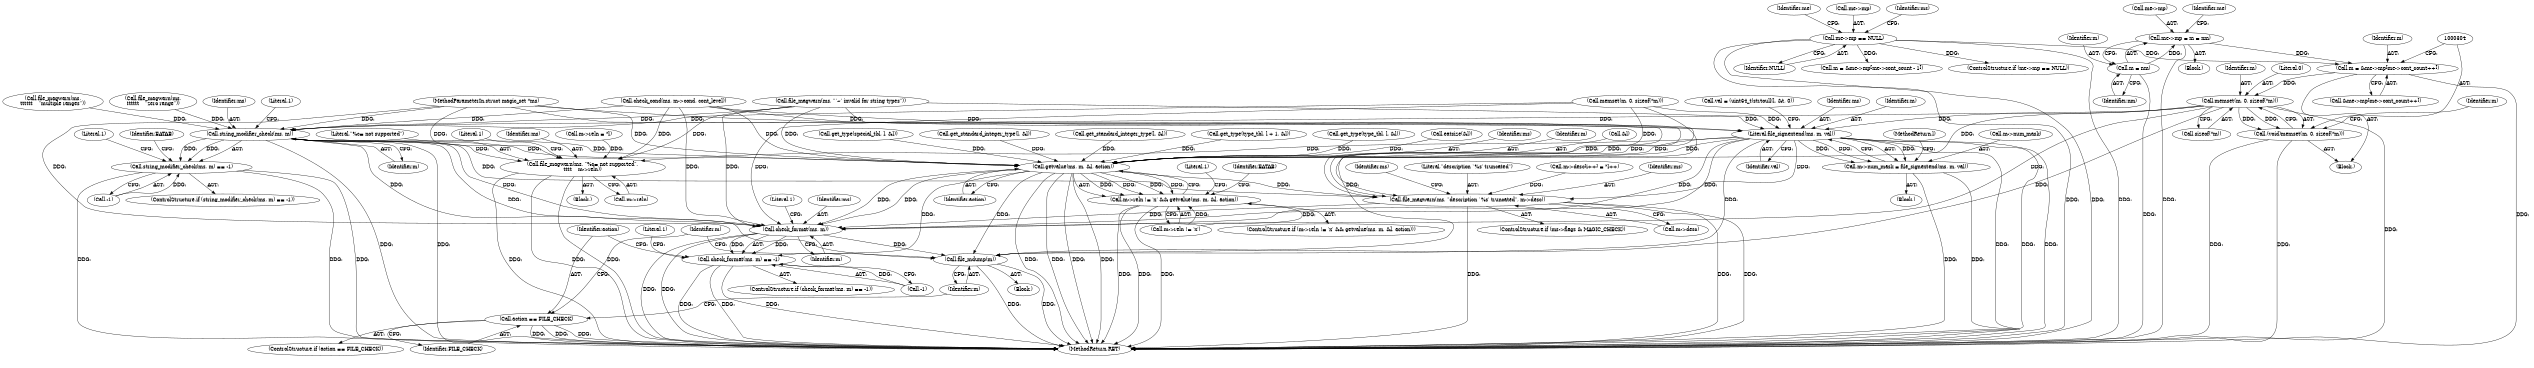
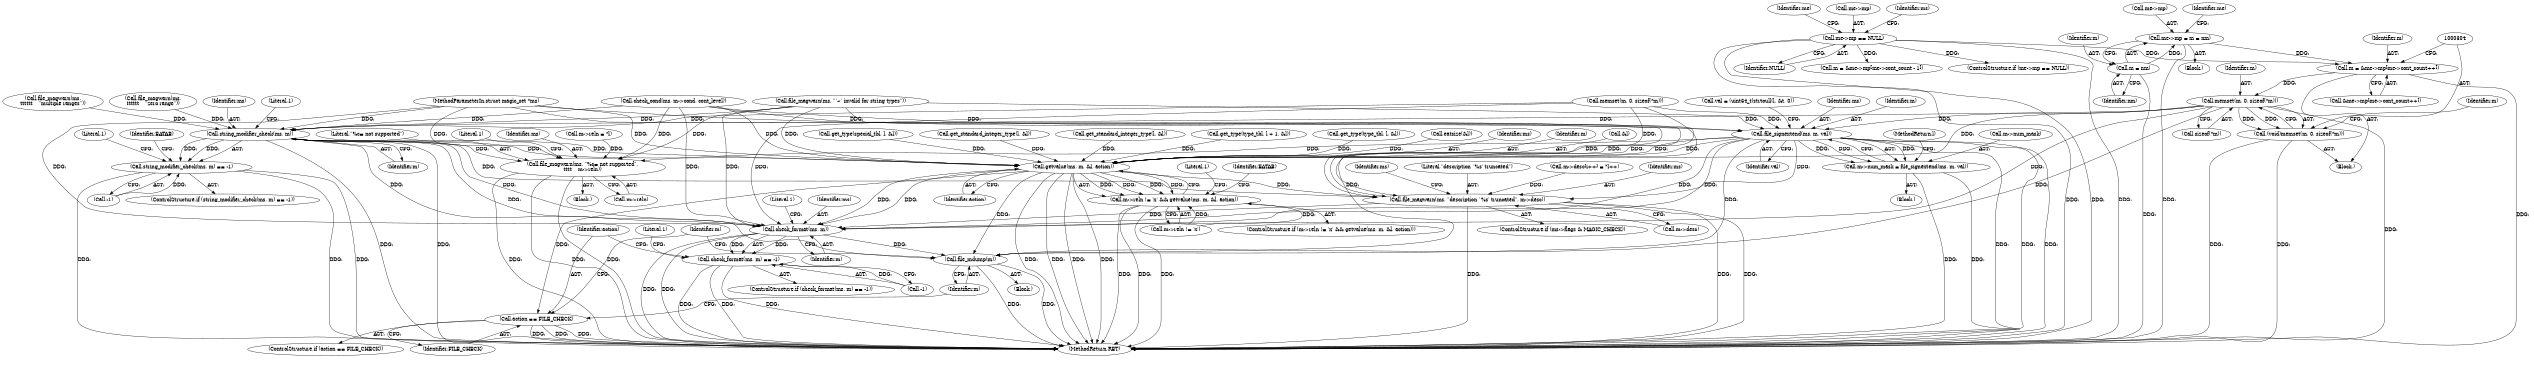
(2291, 69) -> none
(1792, 134) -> (1792, 134)
(919, 234) -> (750, 195)
